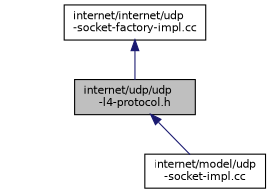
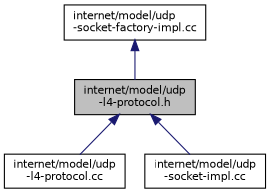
(135, 22) -> (135, 22)
(135, 97) -> (135, 97)
none -> (65, 171)
